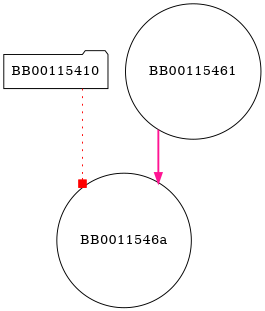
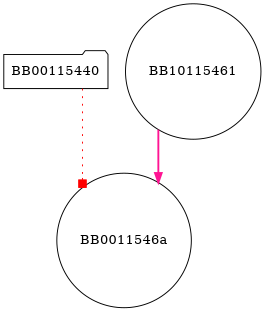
(56, 72) -> (56, 72)
(193, 72) -> (193, 72)
